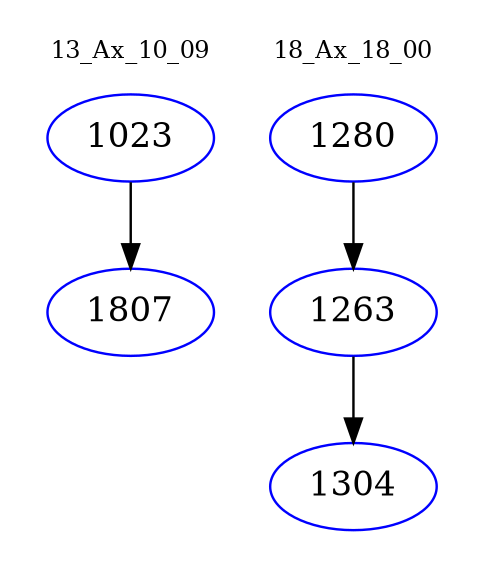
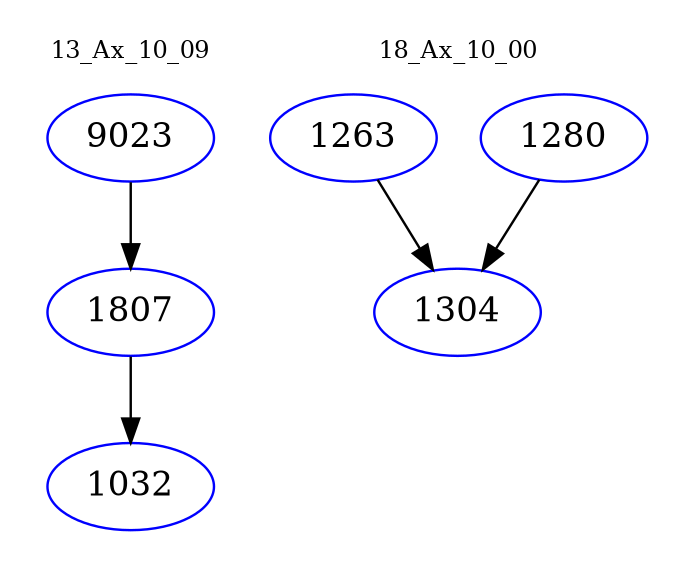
(353, 52) -> (459, 52)
(131, 138) -> (131, 138)
(353, 213) -> (518, 214)
none -> (131, 487)
